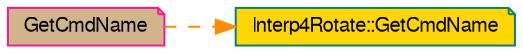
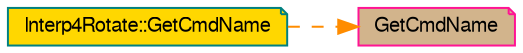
(190, 27) -> (313, 27)
